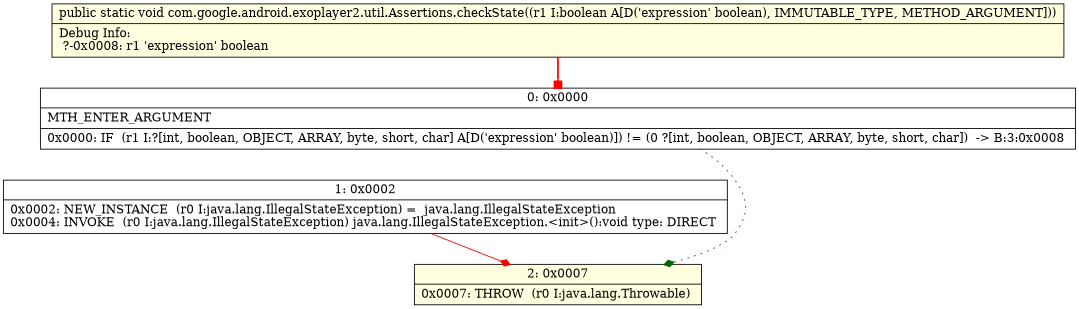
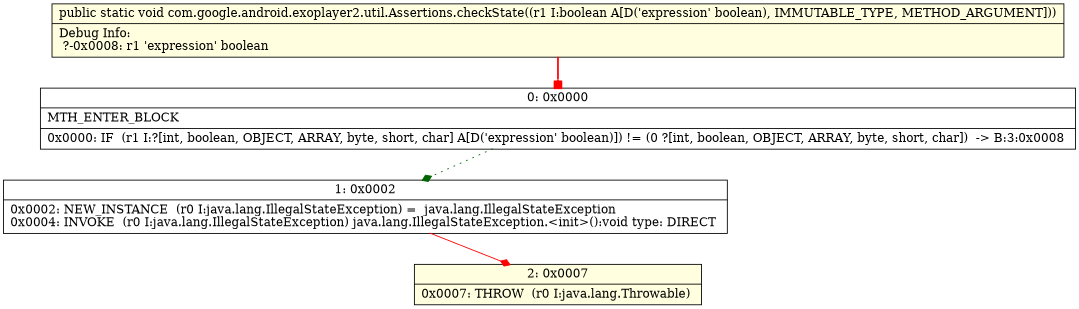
(129, 118) -> (113, 118)
(744, 217) -> (462, 162)
